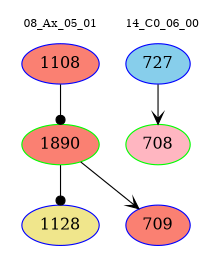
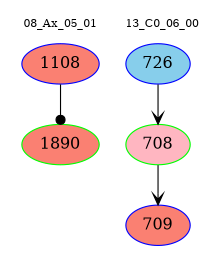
(163, 24) -> (163, 24)
(158, 64) -> (158, 64)
(100, 178) -> (158, 179)
(61, 225) -> none
